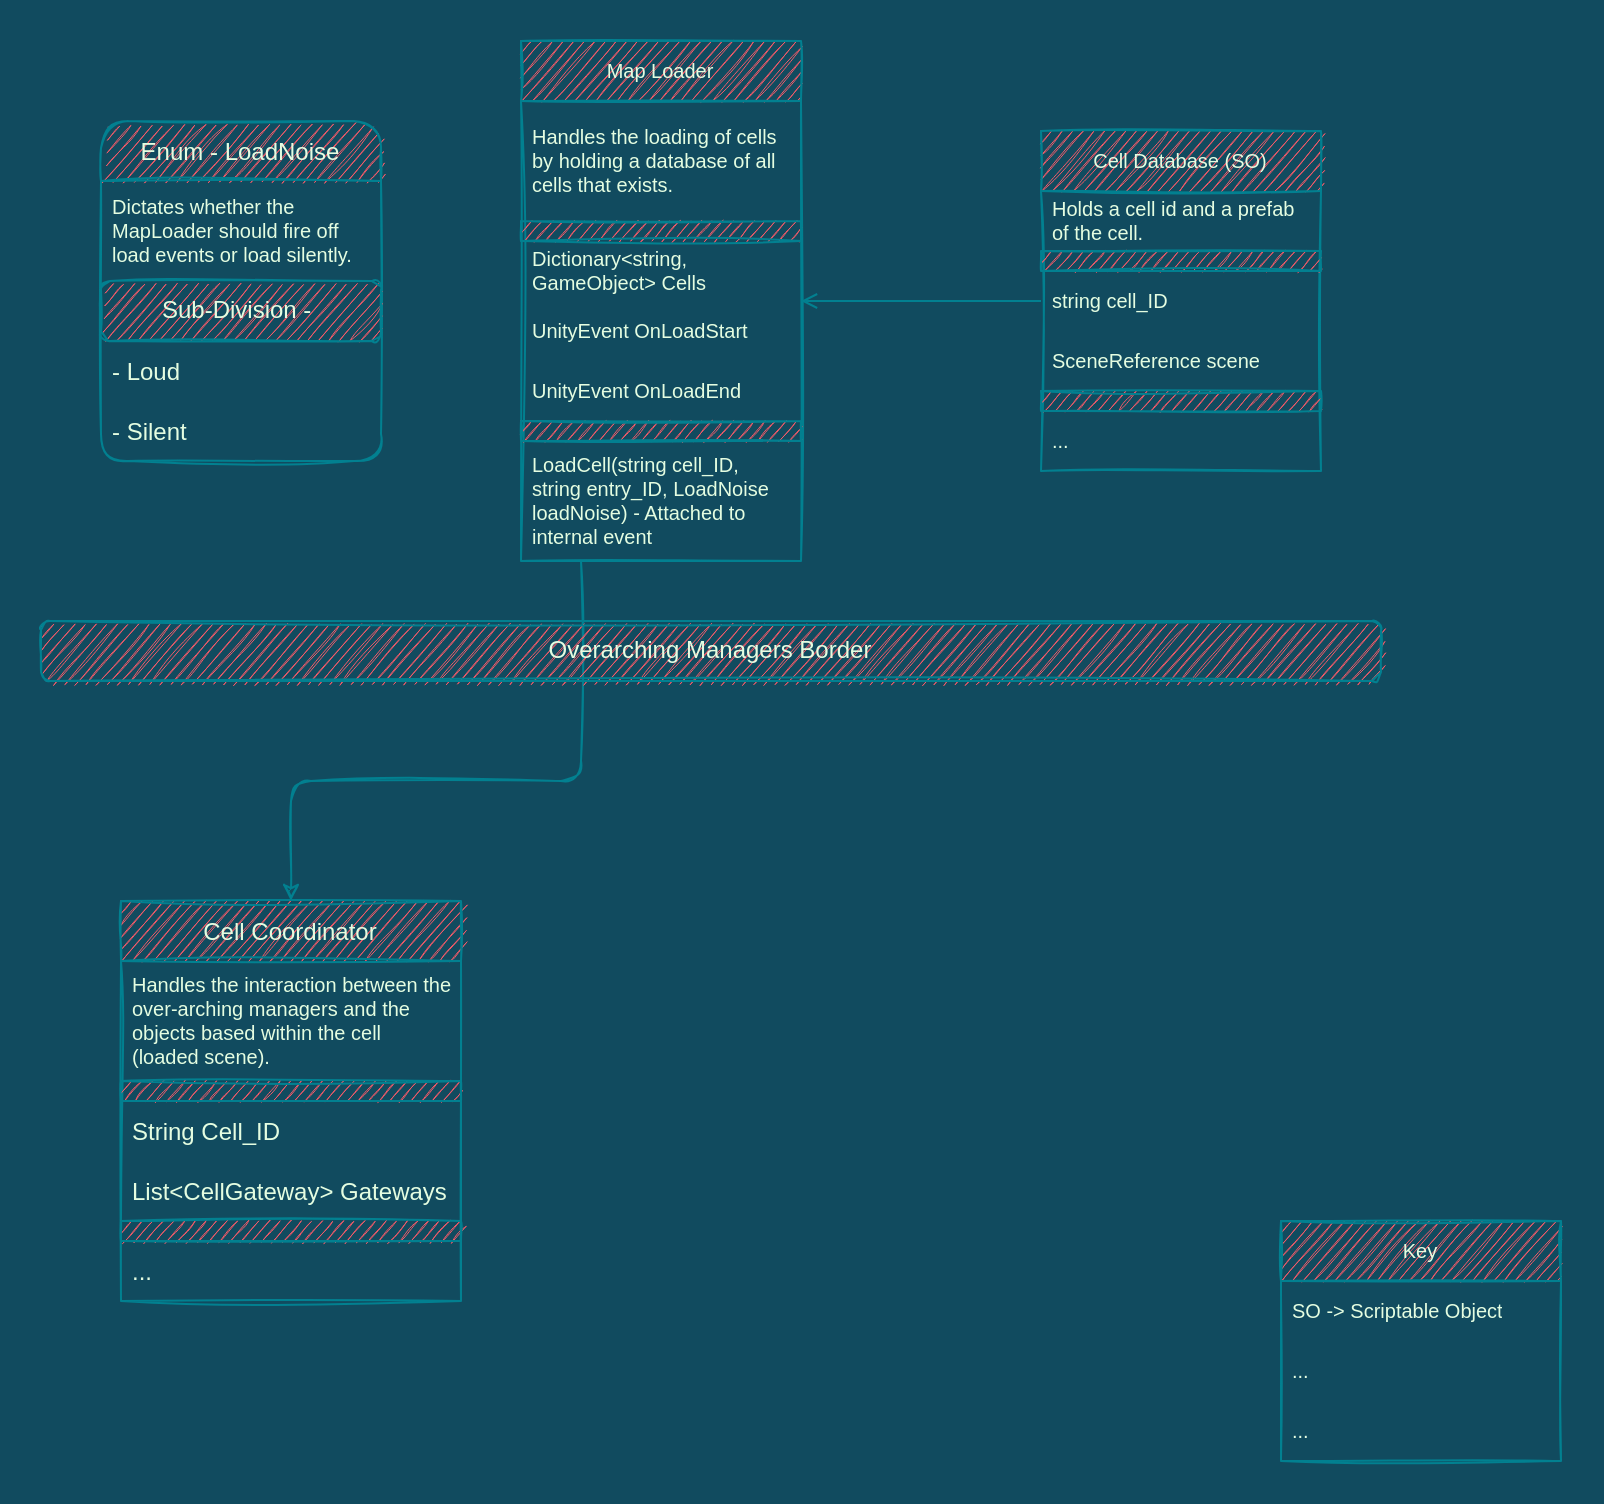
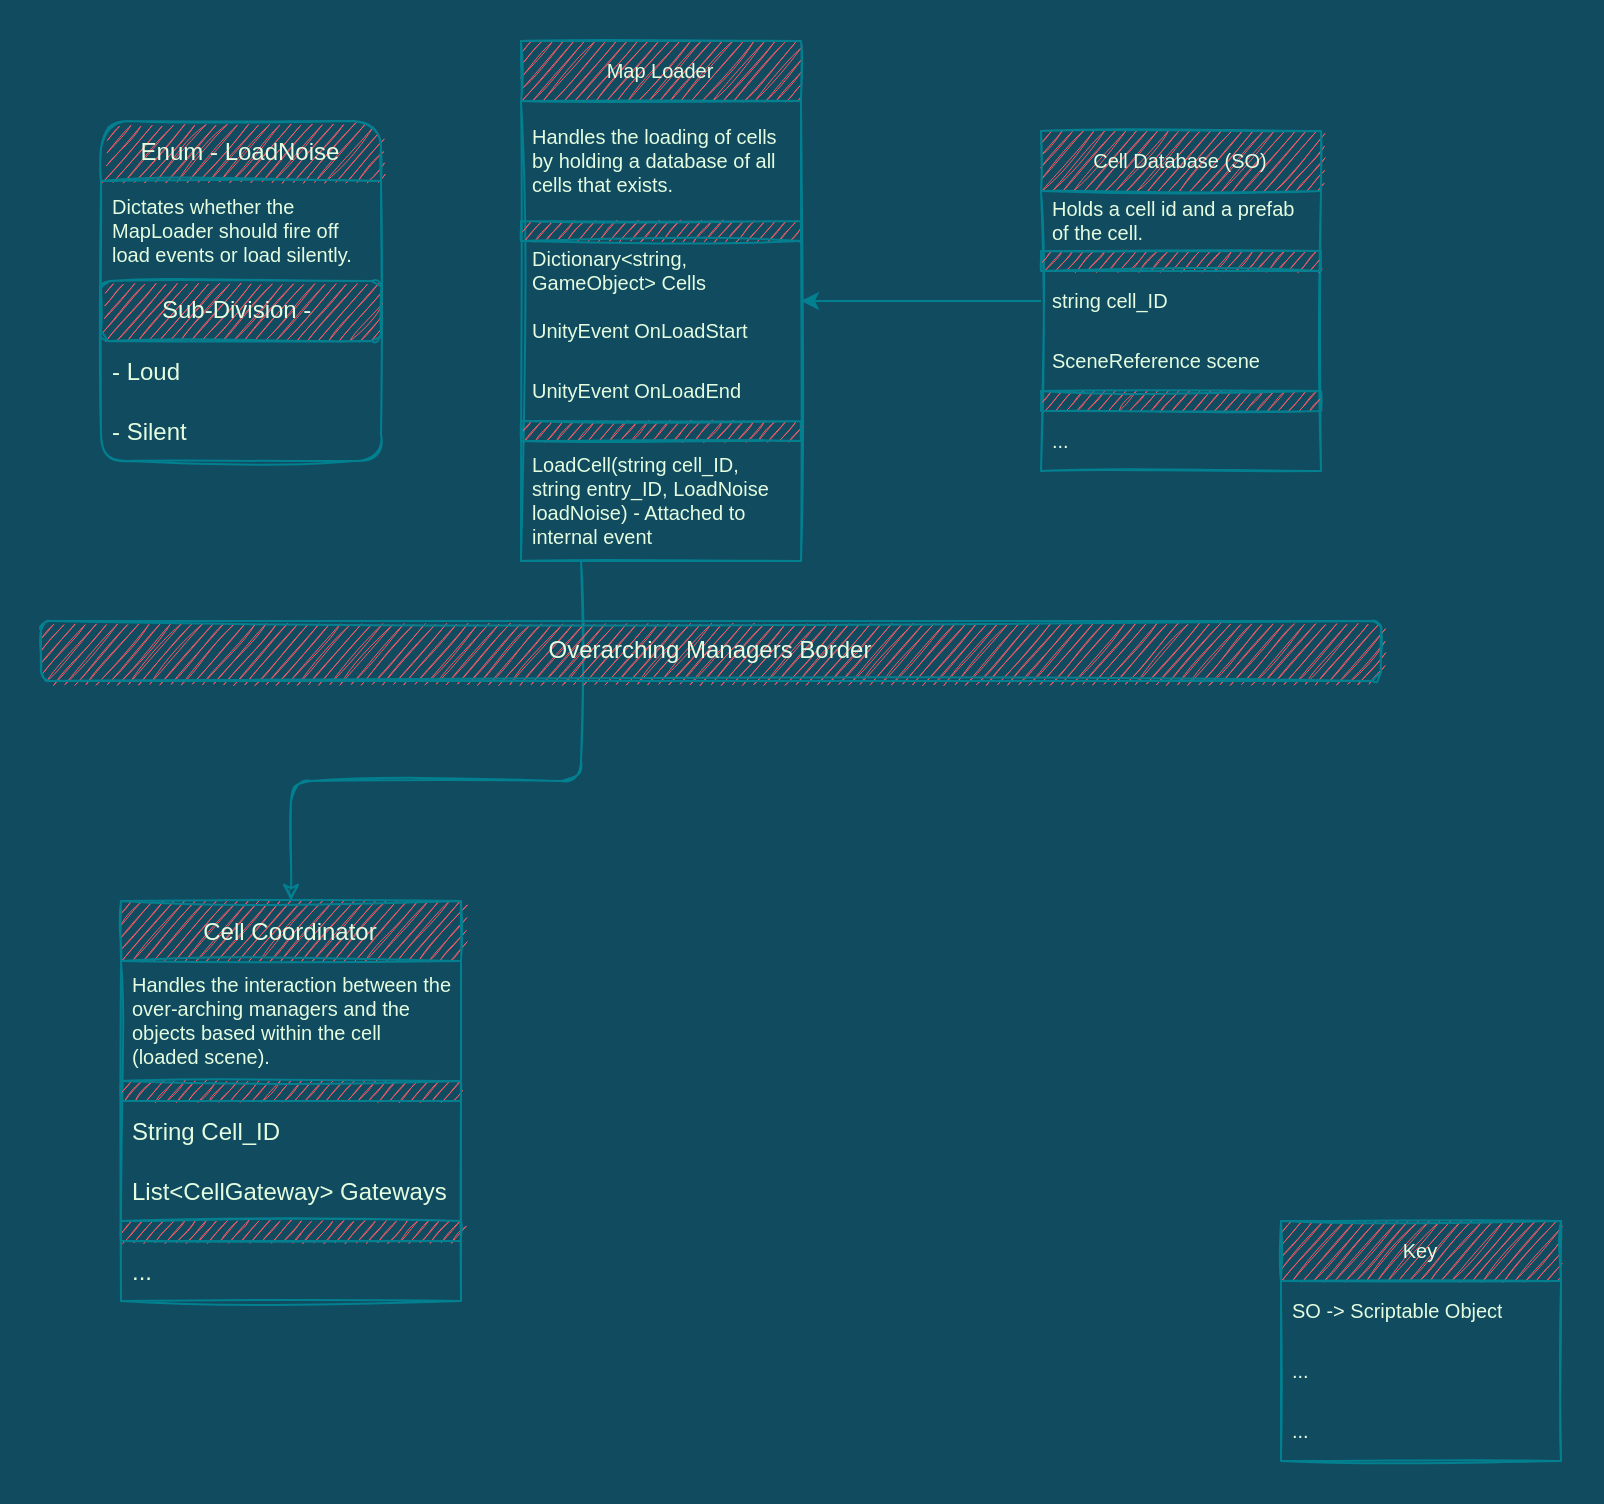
(812, 301) -> (816, 301)
